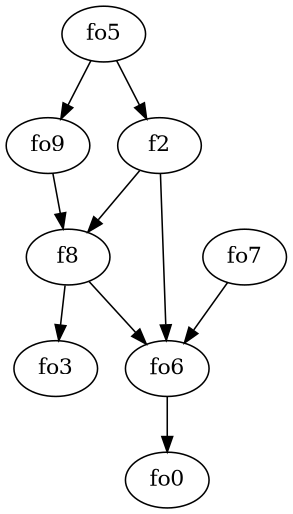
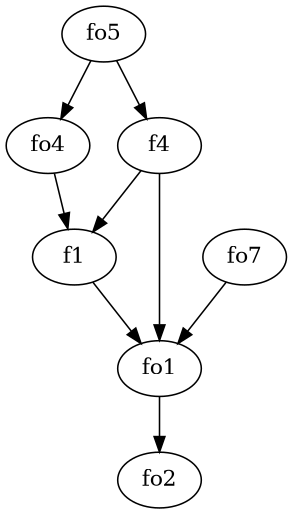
(48, 146) -> (48, 146)
(160, 146) -> (160, 146)
(68, 257) -> (74, 257)
(56, 369) -> none
(167, 369) -> (160, 369)
(167, 480) -> (160, 480)
